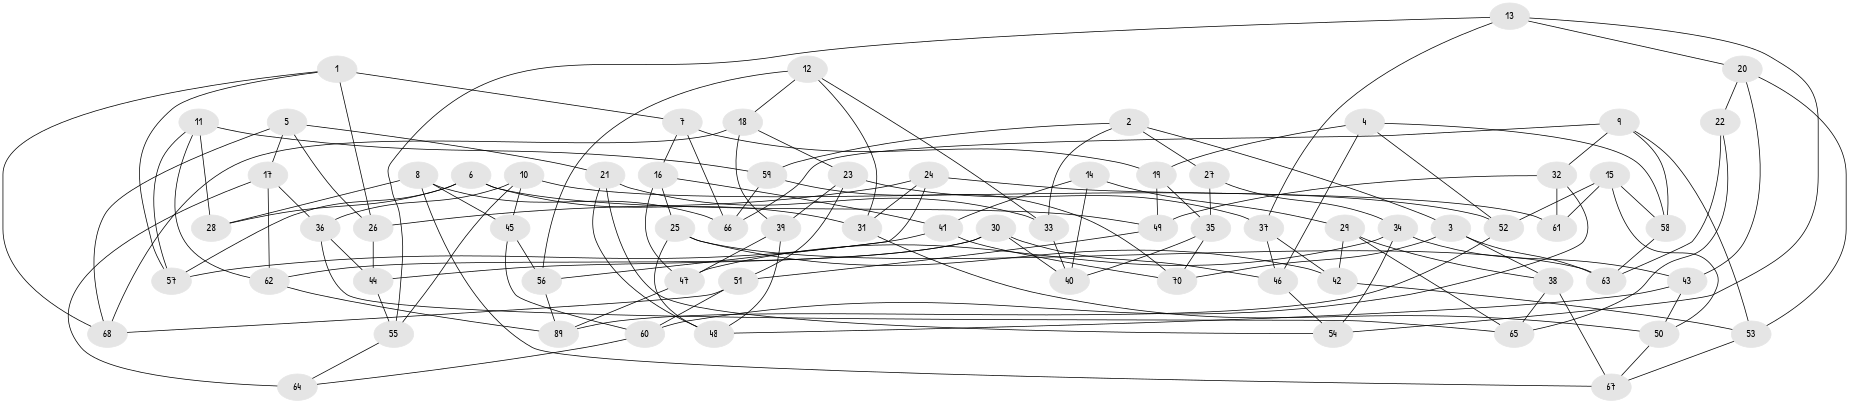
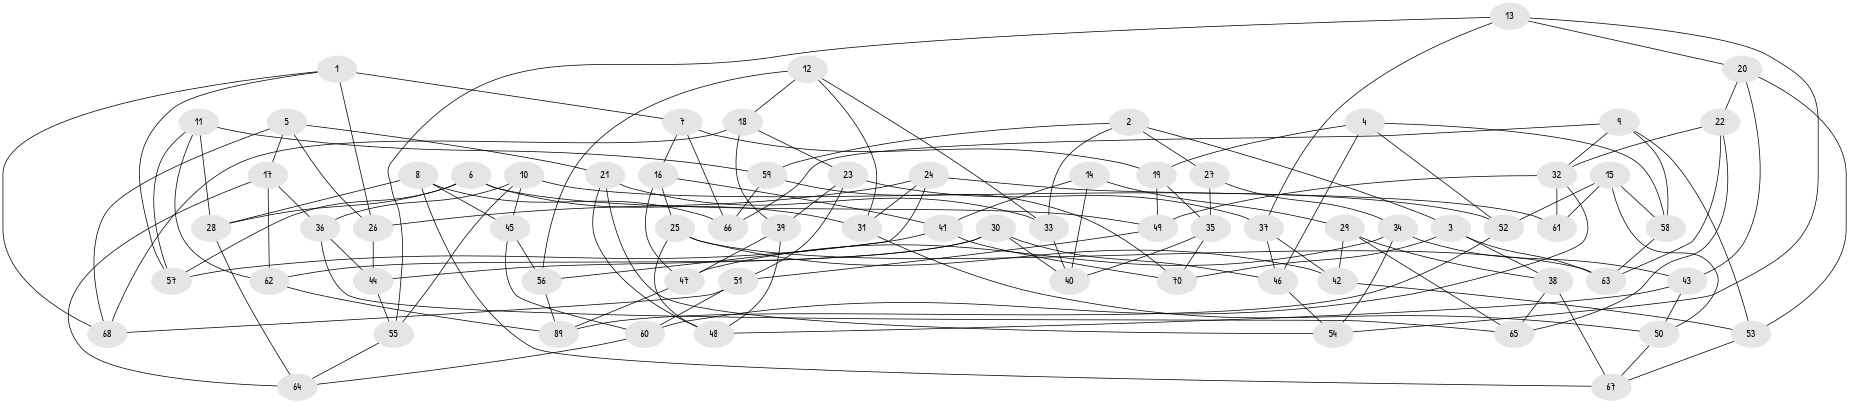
none -> (1636, 145)
none -> (251, 309)
